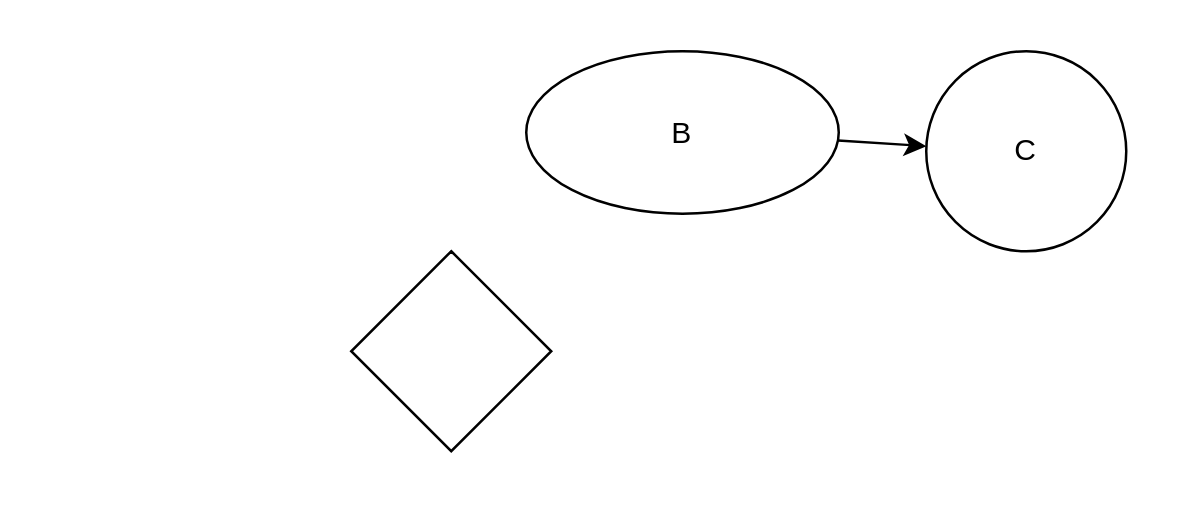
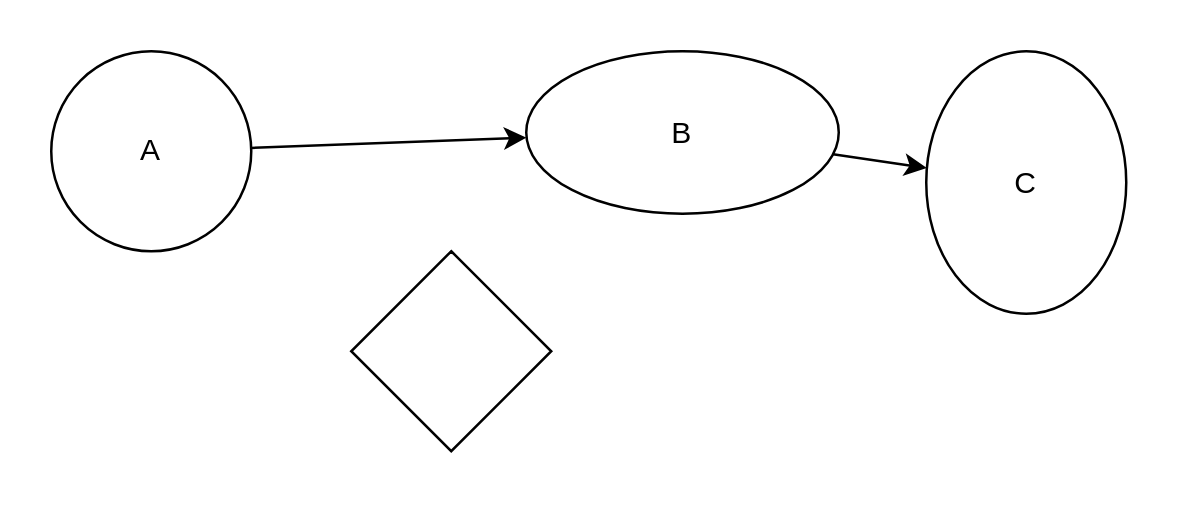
none -> (380, 143)
none -> (151, 151)
(1026, 151) -> (1026, 183)
